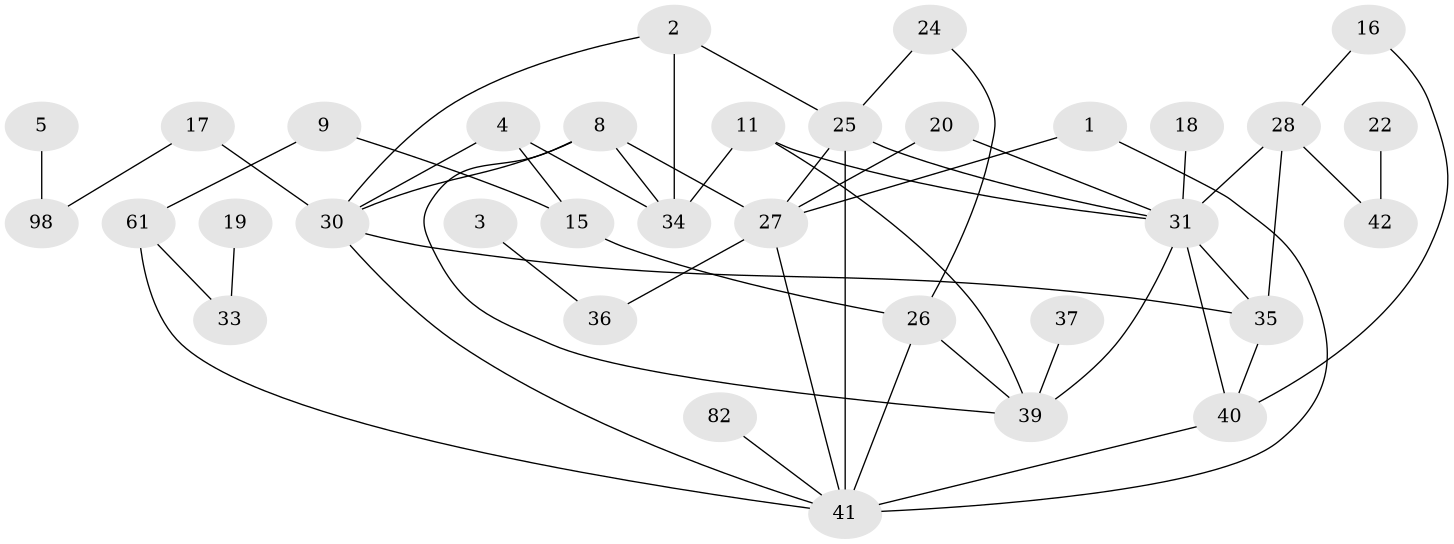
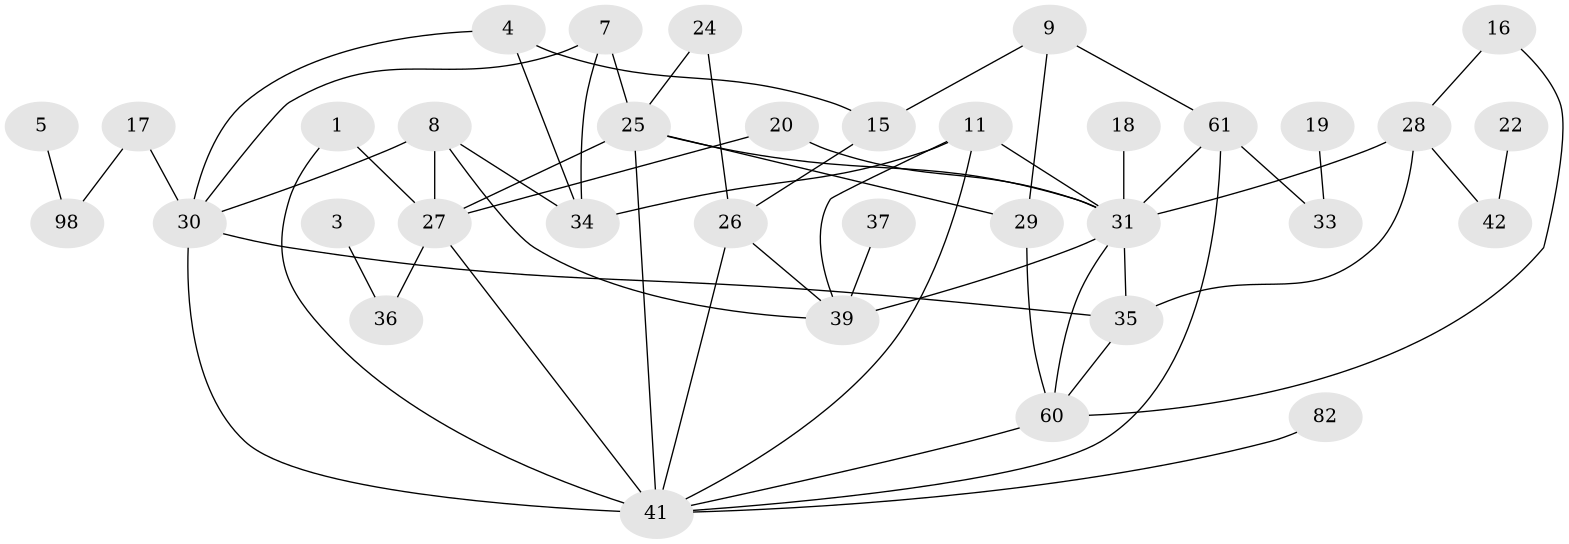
(674, 30) -> (606, 30)
none -> (1172, 175)
none -> (1027, 223)
none -> (875, 362)
(1230, 417) -> (1052, 417)
